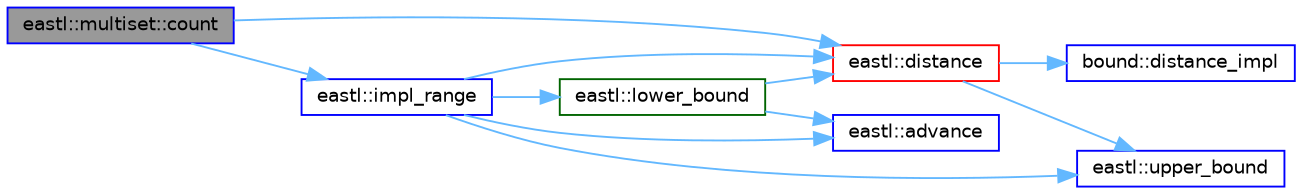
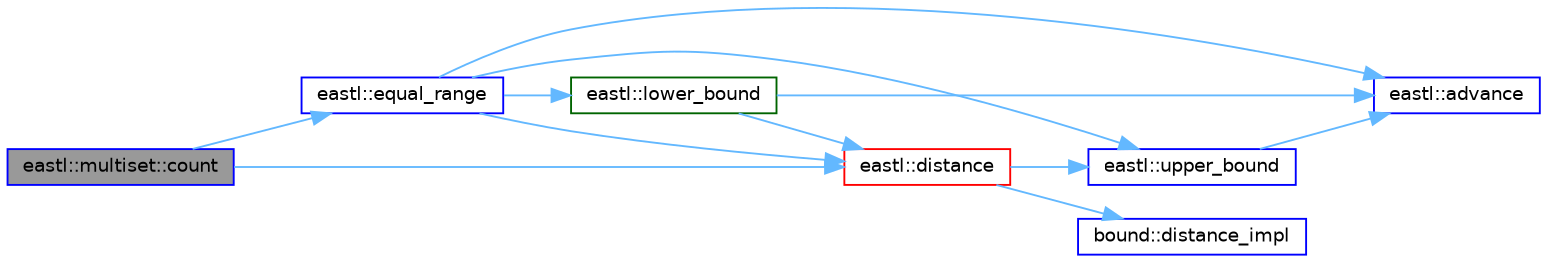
(397, 97) -> (402, 95)
none -> (1315, 134)
